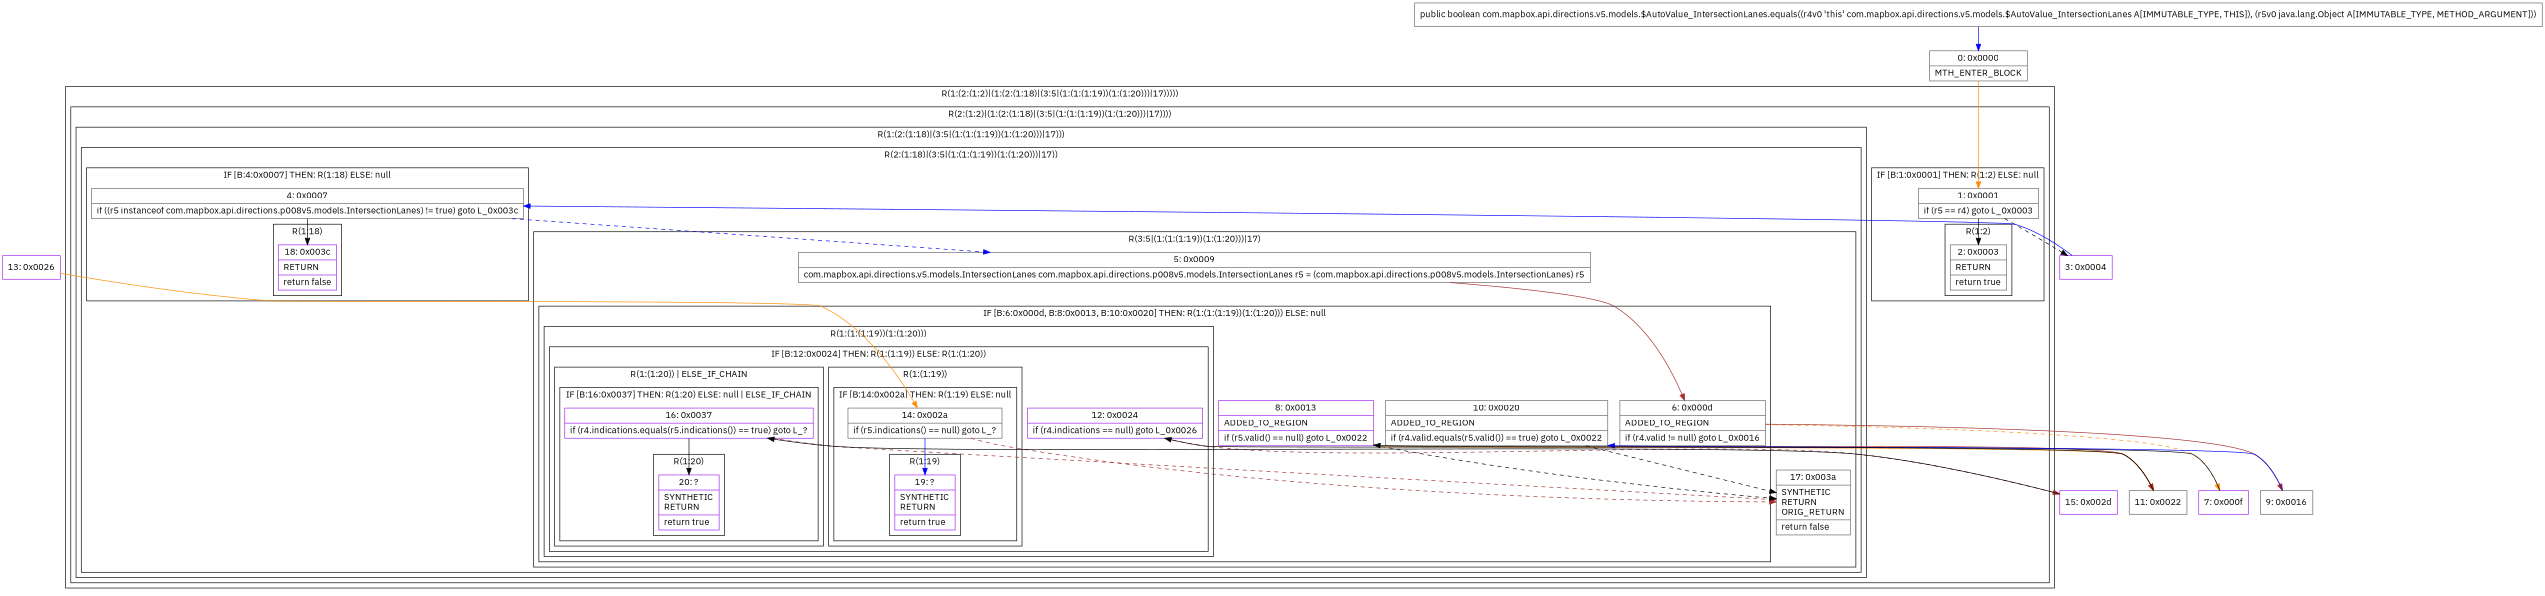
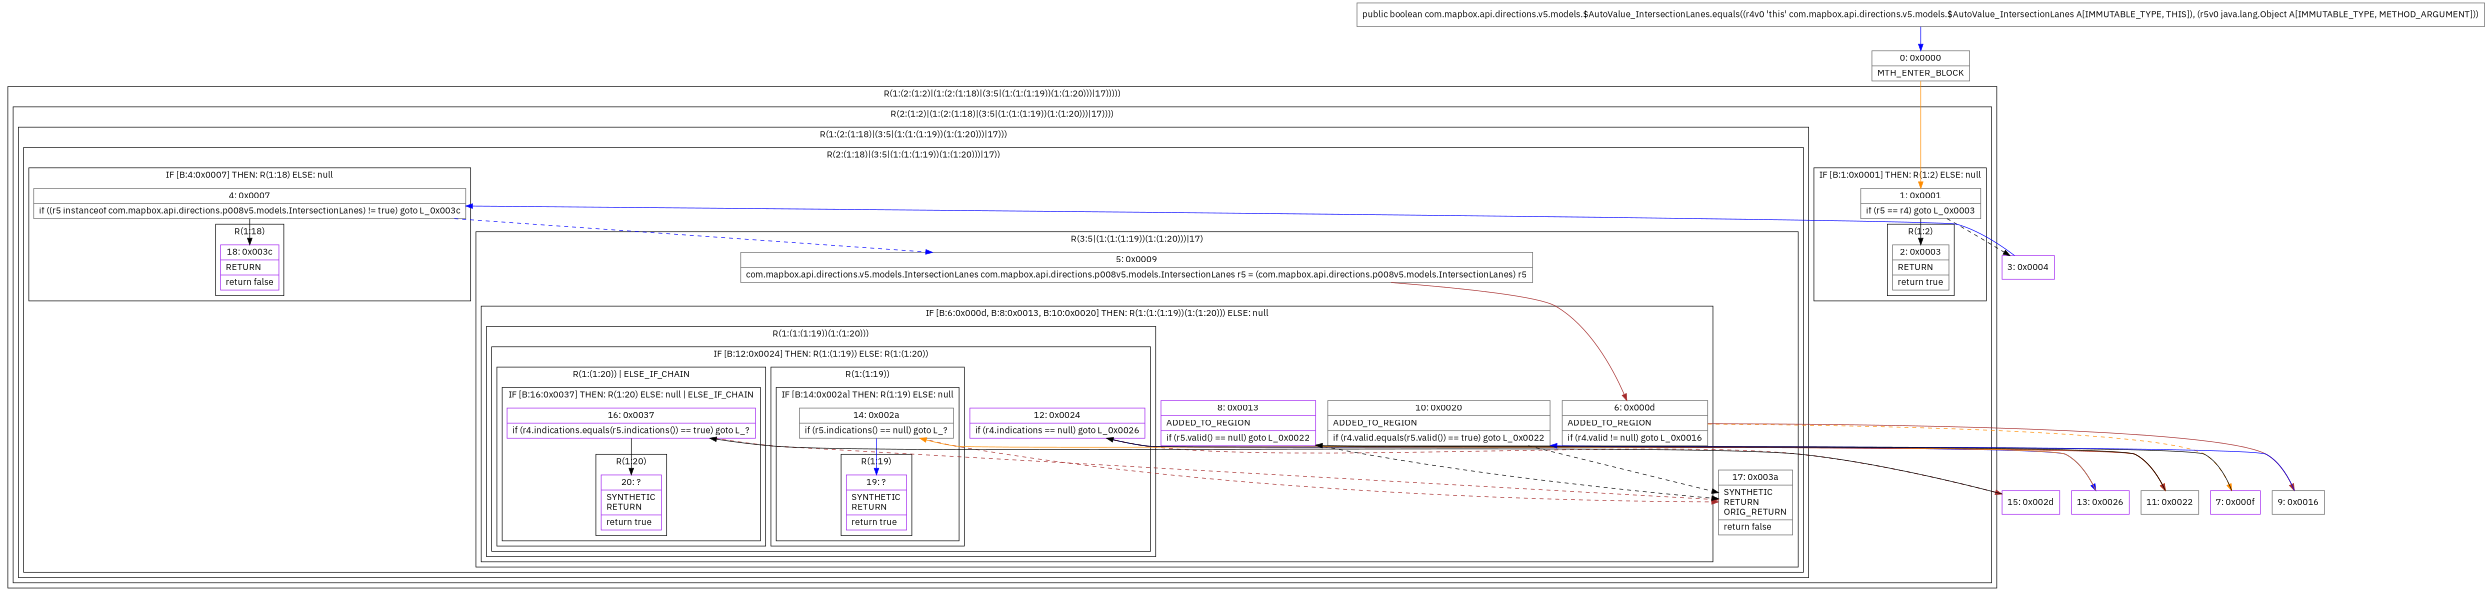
none -> (1606, 447)
